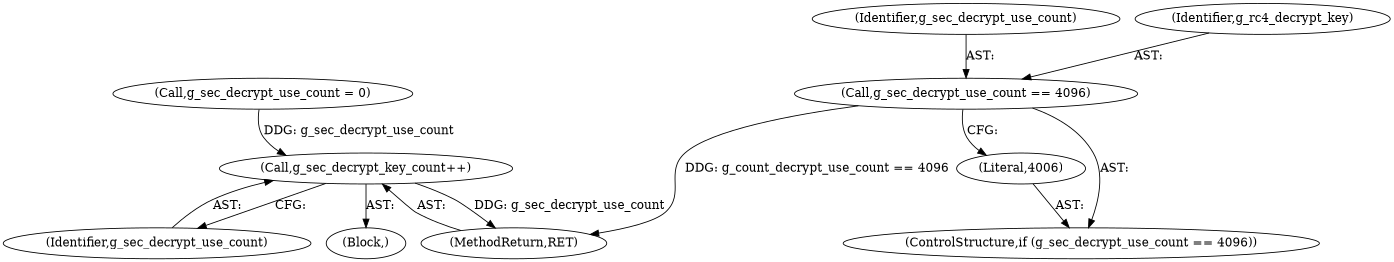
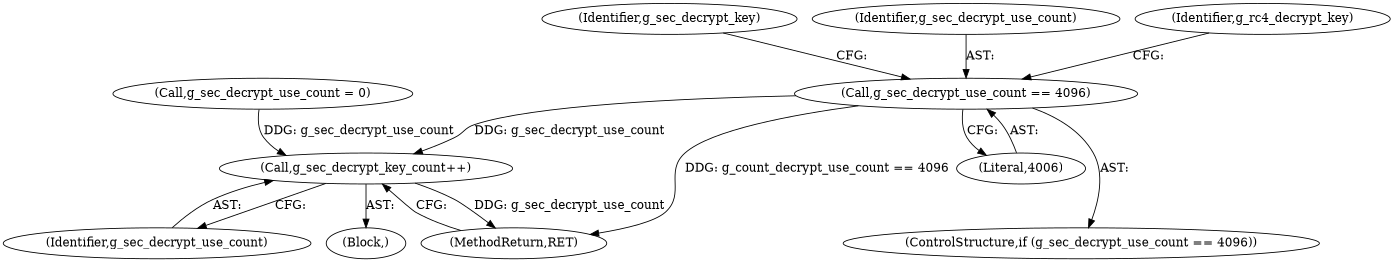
none -> (669, 19)
(1150, 56) -> (1150, 56)
none -> (605, 105)
(1048, 202) -> (1007, 133)
(433, 206) -> (433, 206)
